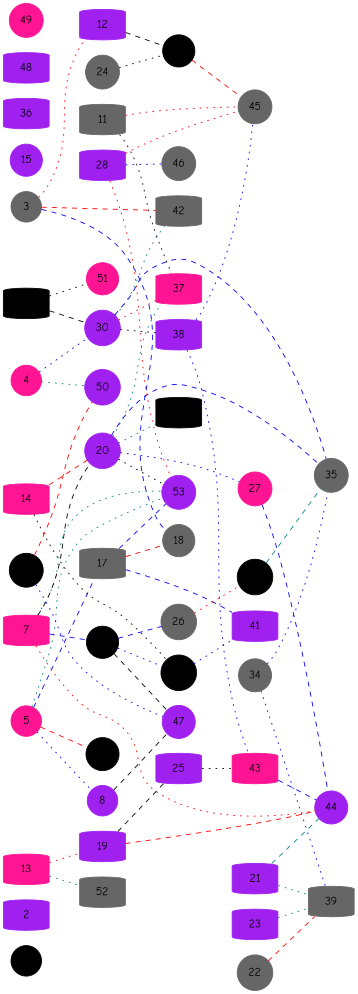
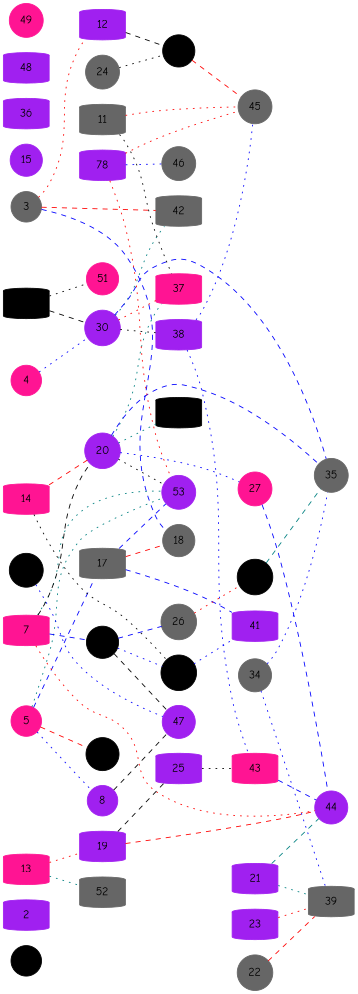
(103, 165) -> (103, 165)
(103, 387) -> none
(293, 913) -> (293, 913)
